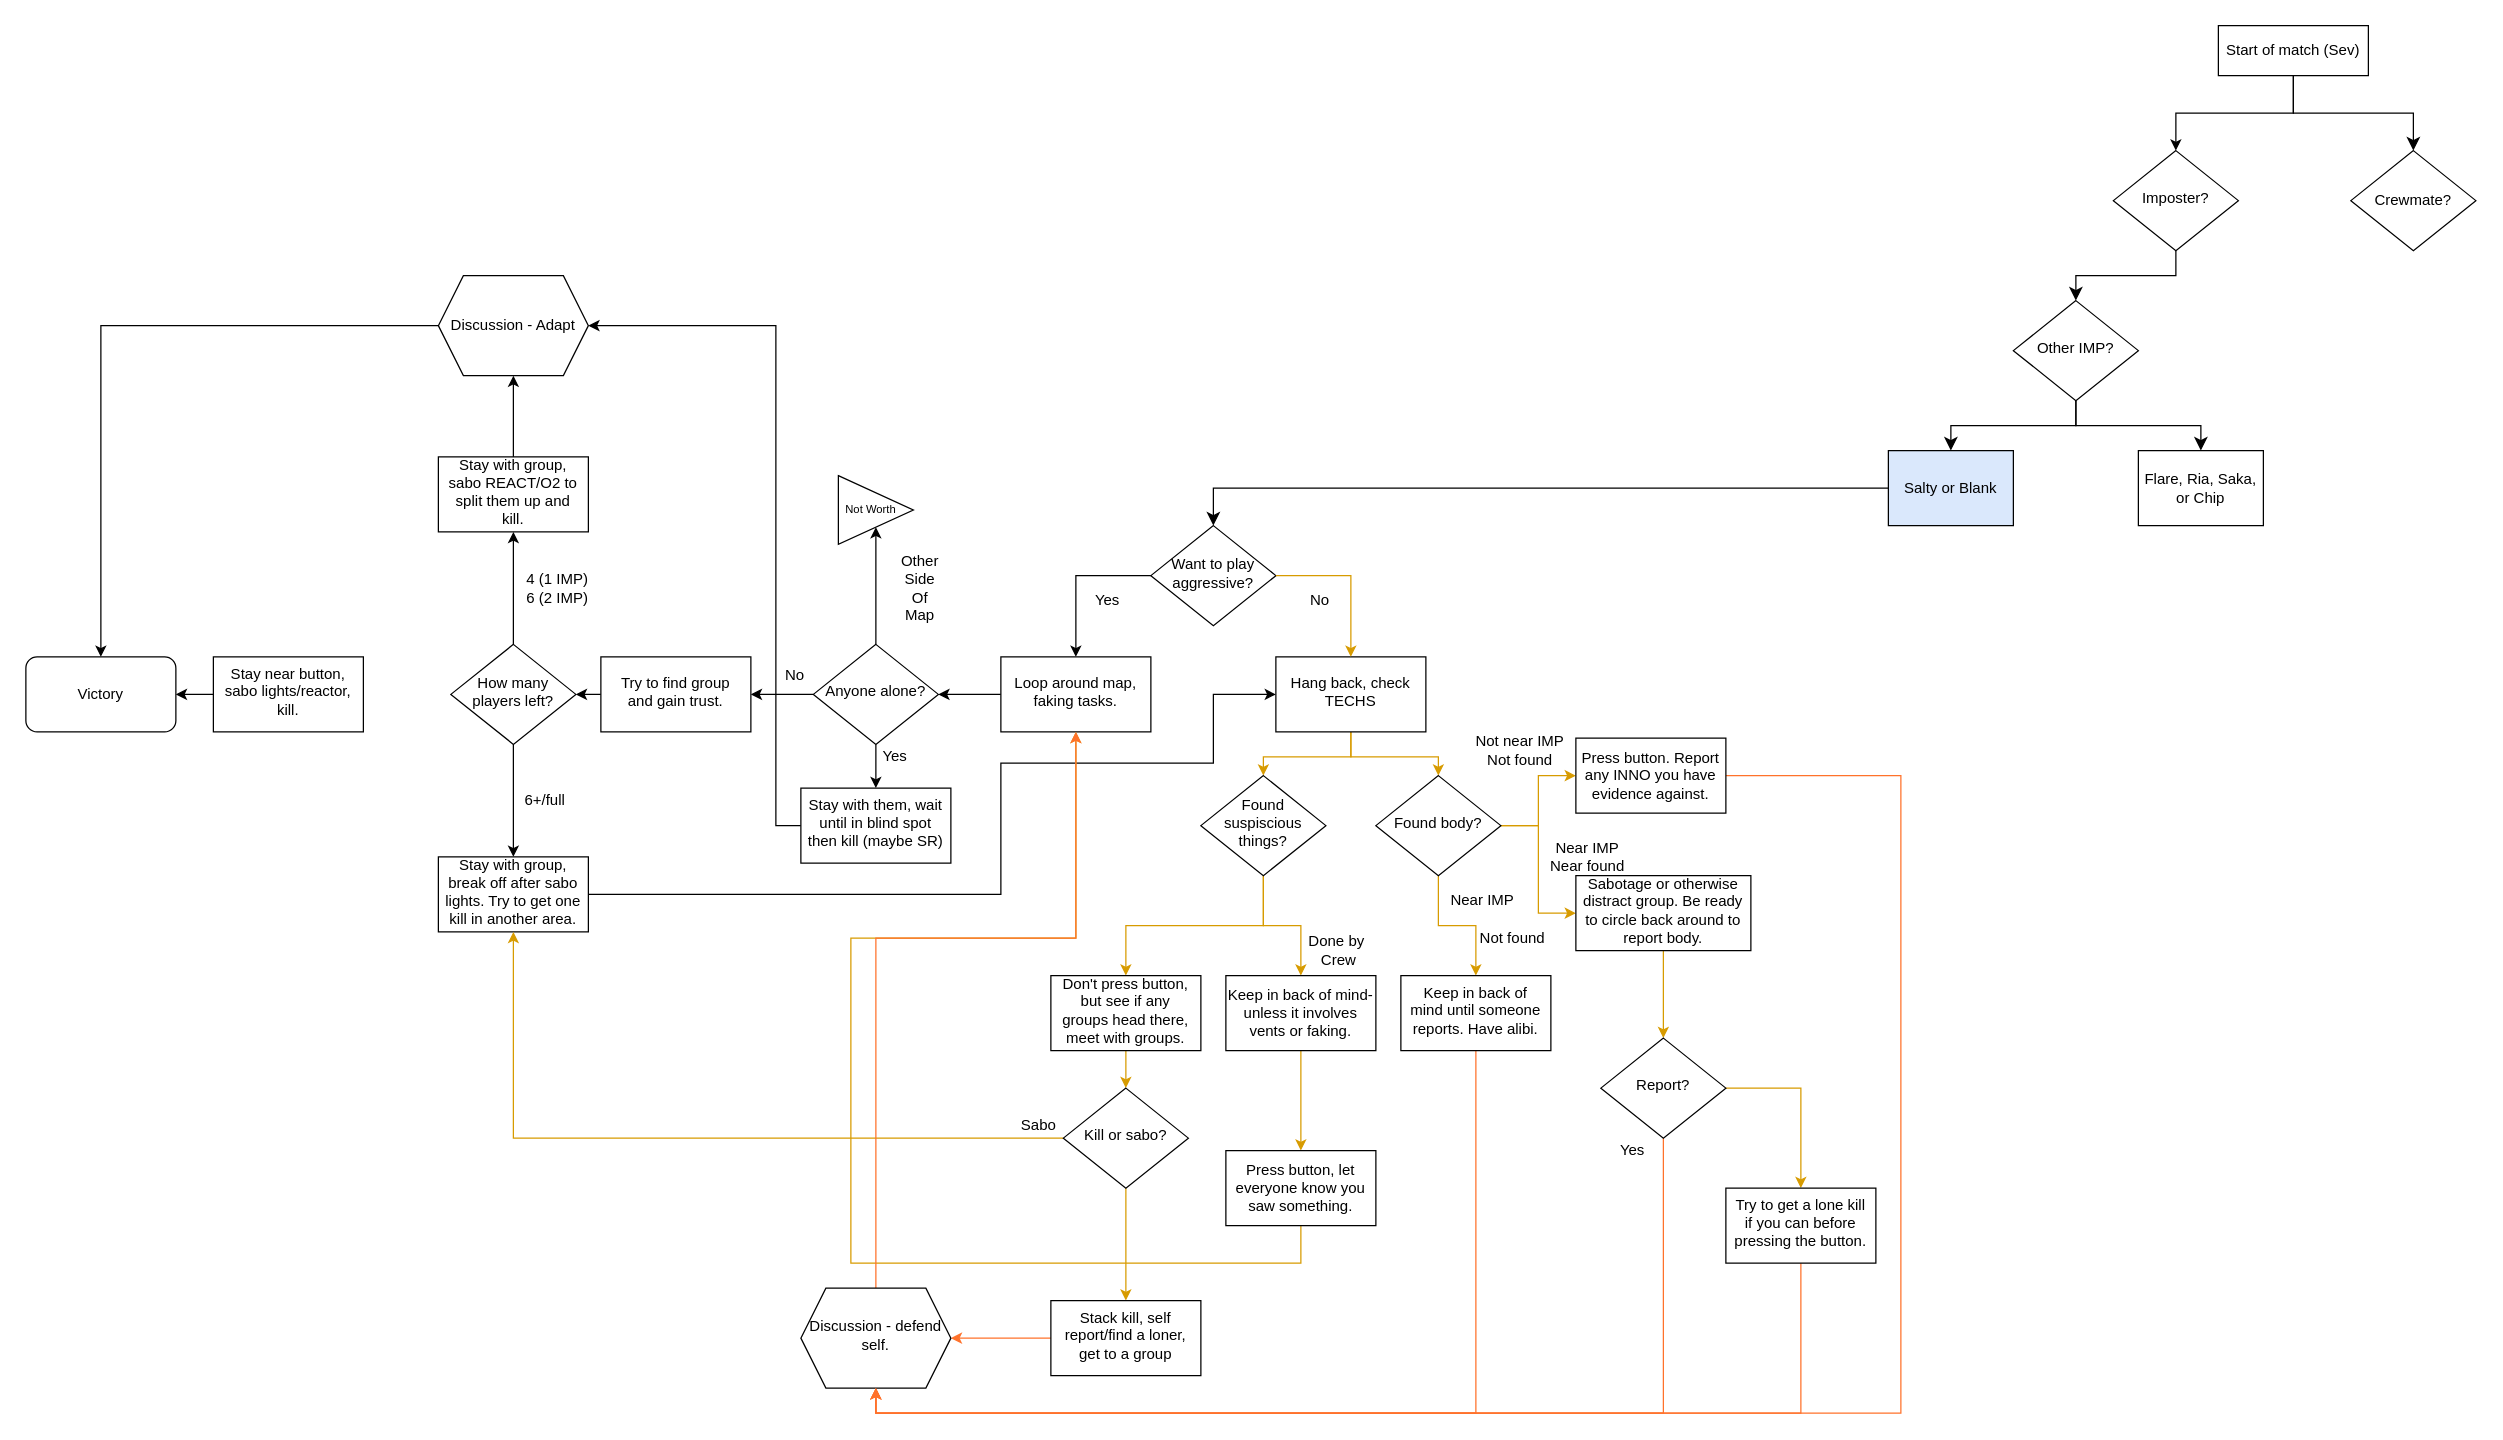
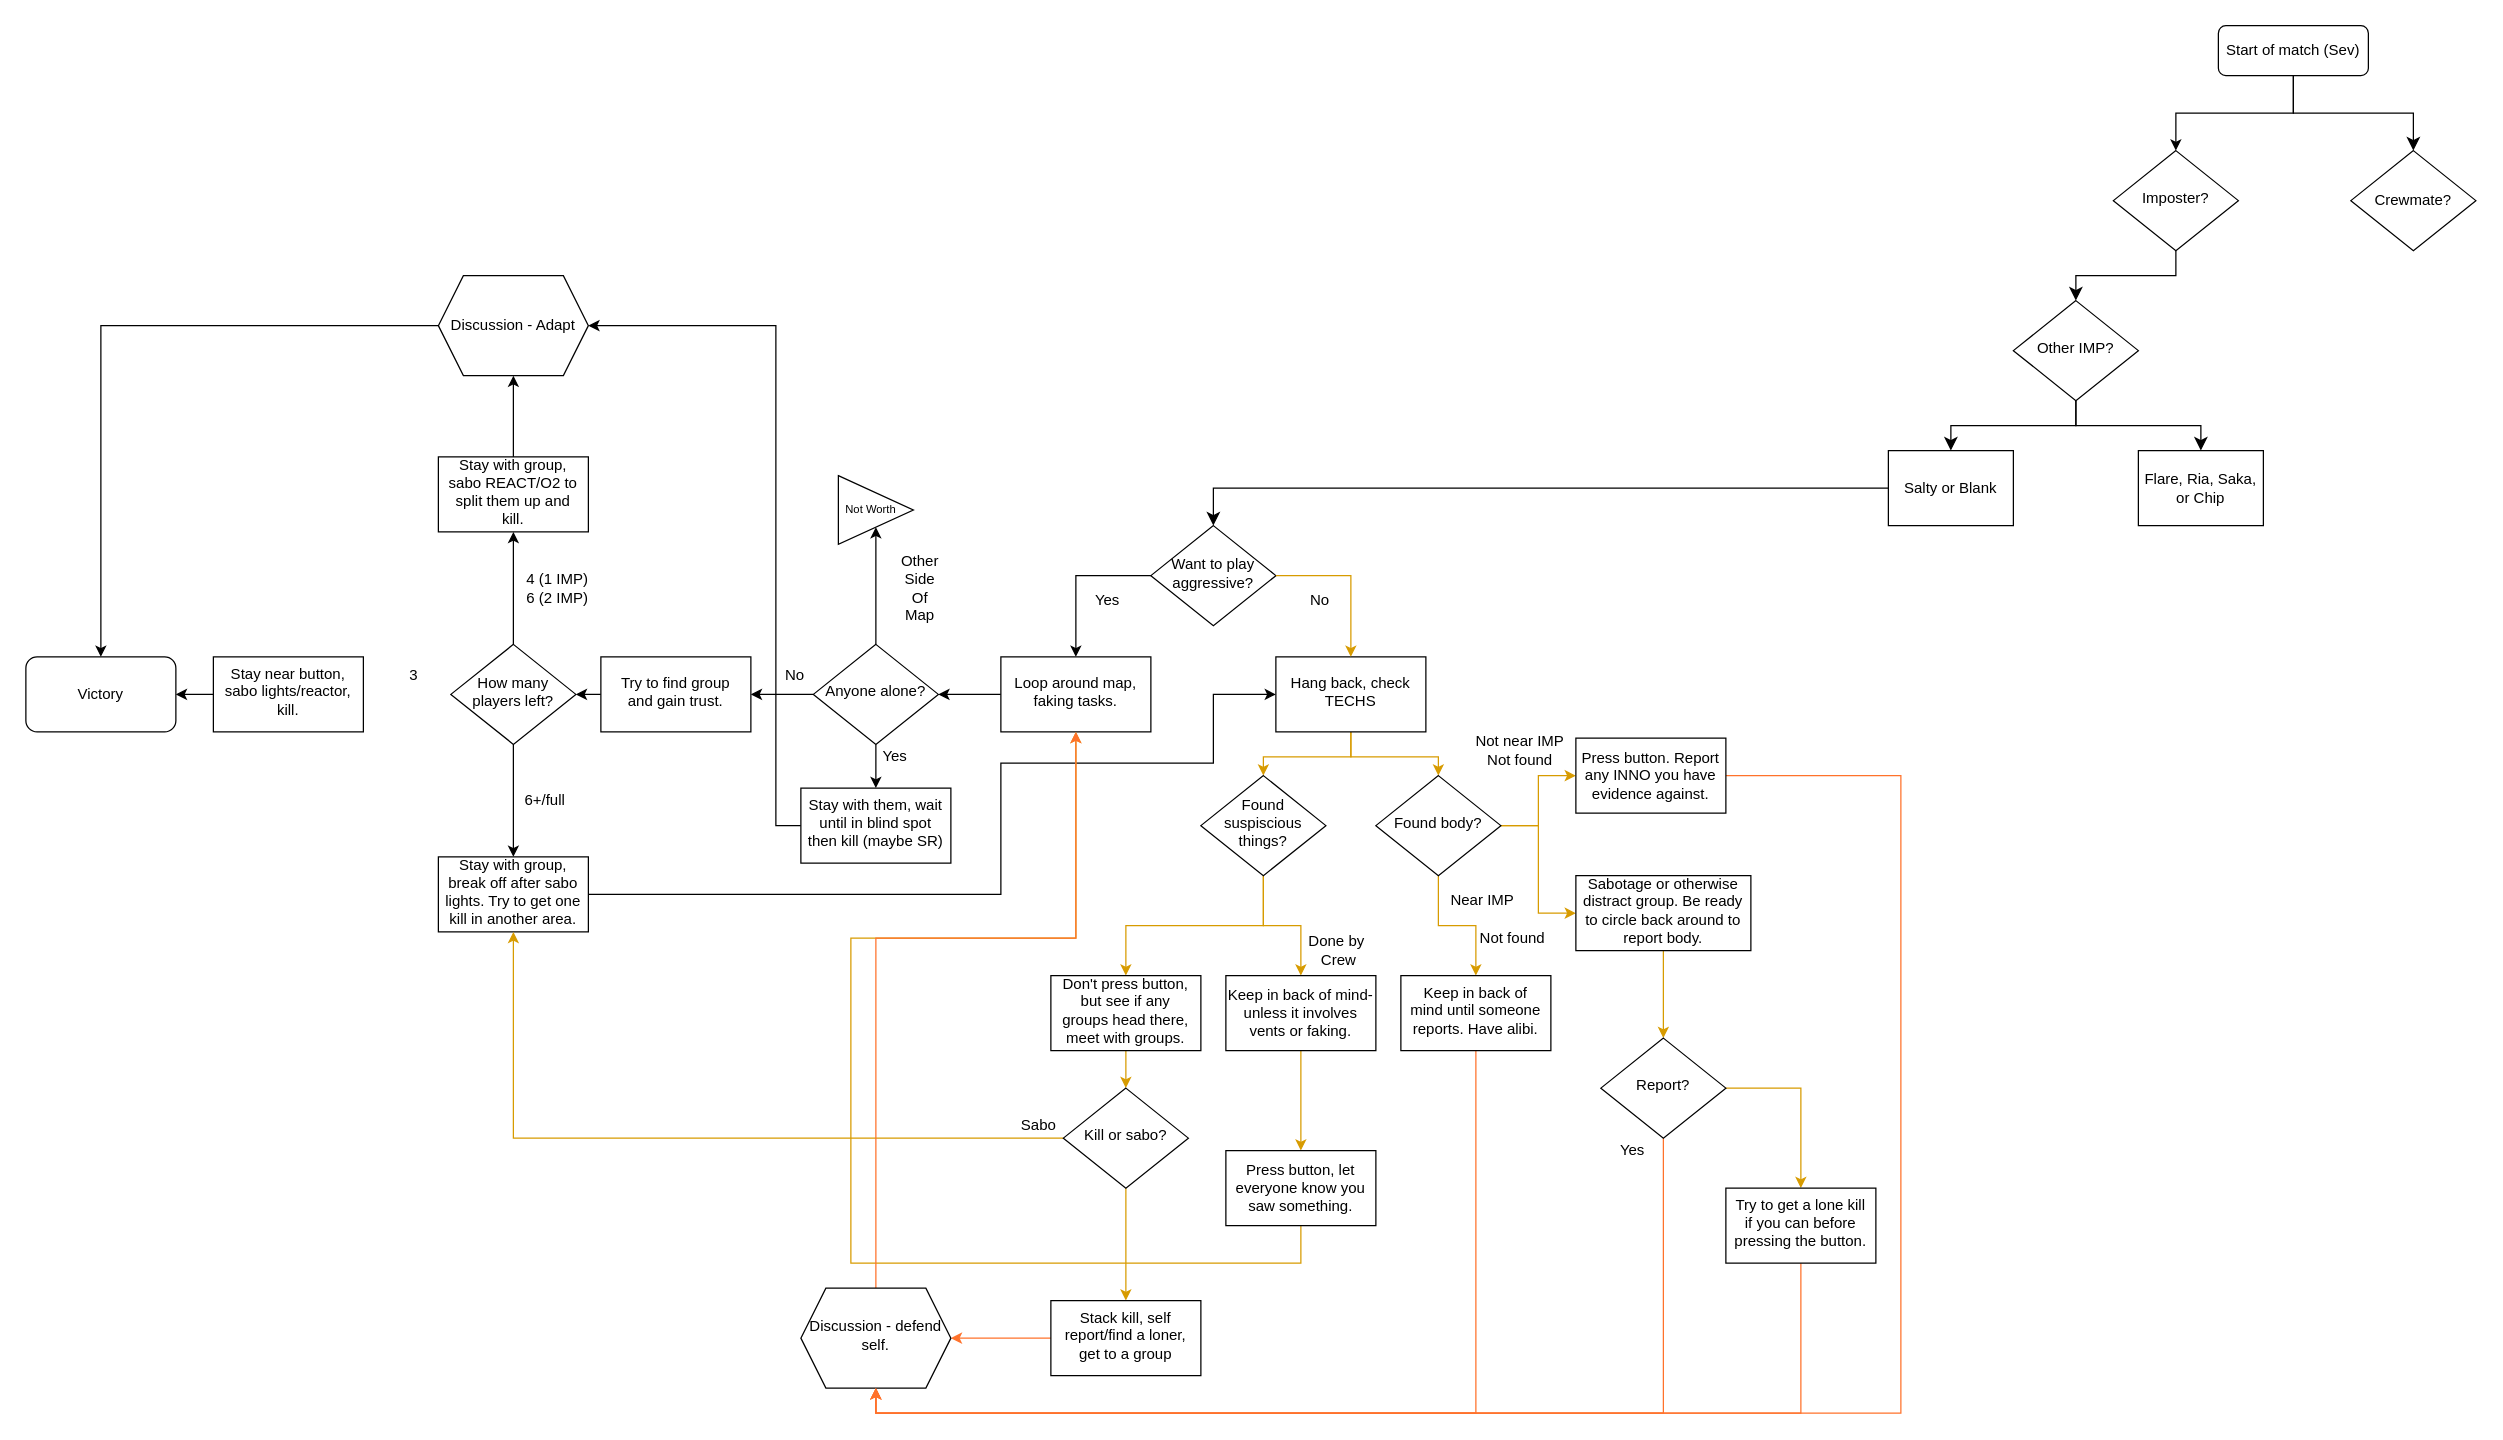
(2293, 51) -> (2293, 51)
(1951, 488) -> (1951, 488)
none -> (413, 676)
(1587, 857) -> none
